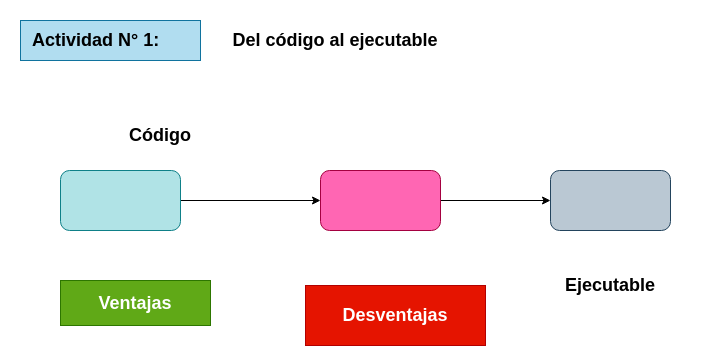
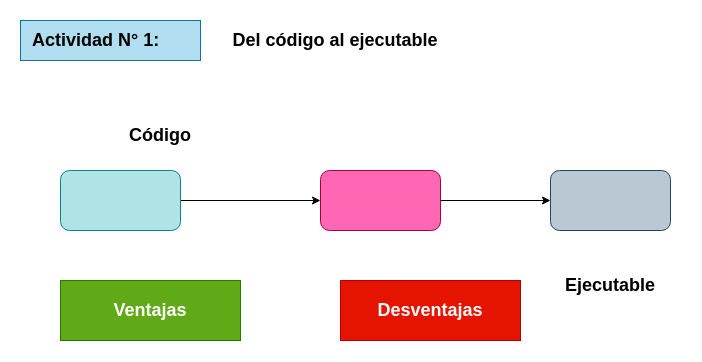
(136, 303) -> (151, 311)
(396, 316) -> (431, 311)
